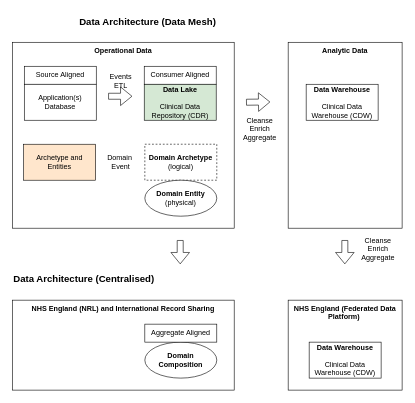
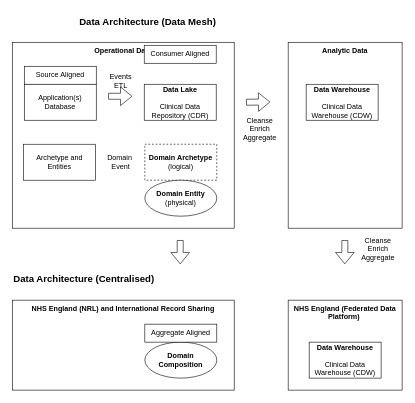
(180, 75) -> (180, 54)
(180, 102) -> (180, 102)
(60, 162) -> (60, 162)
